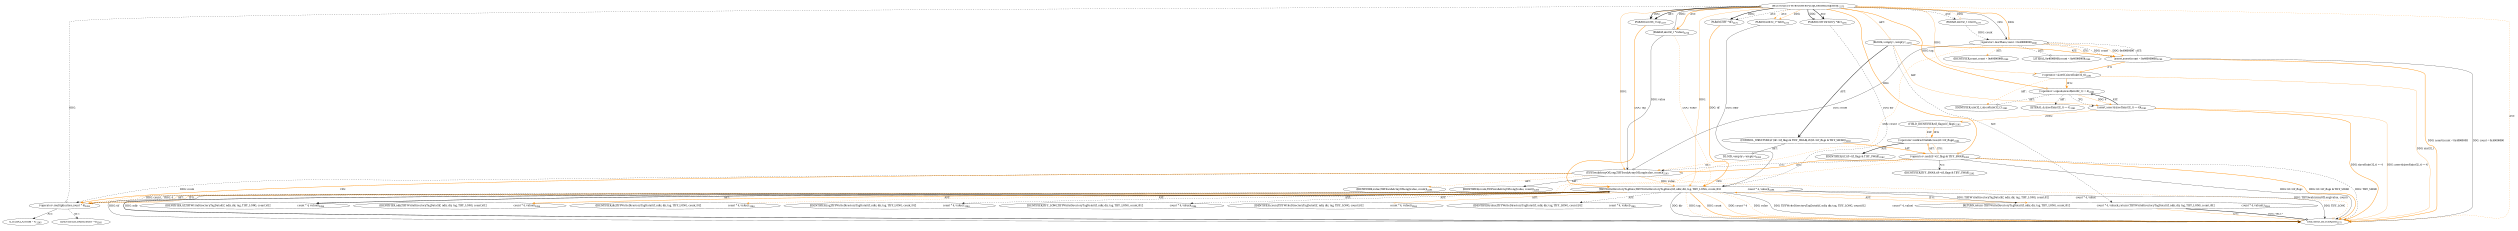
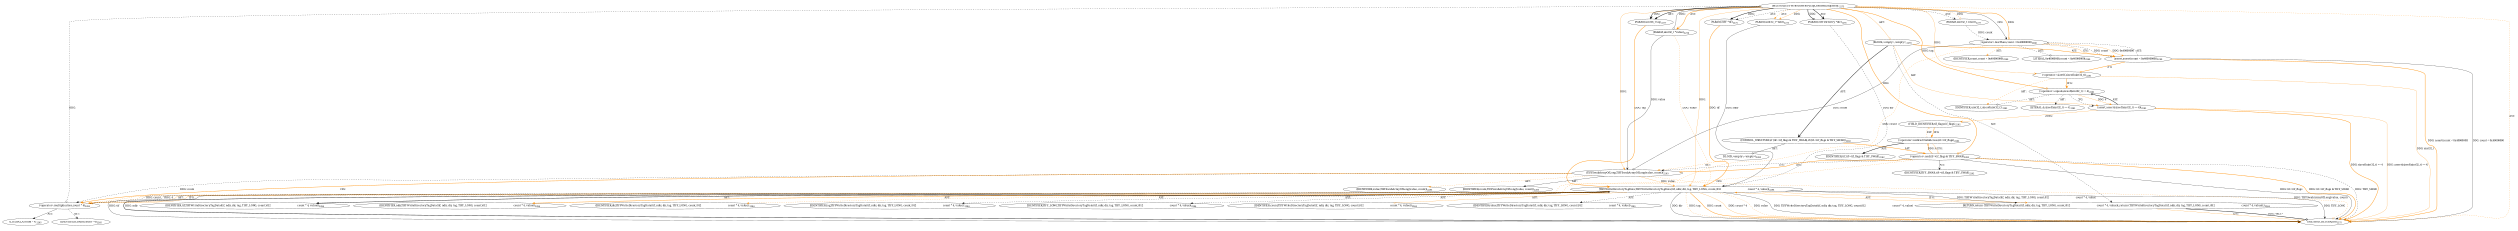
(1932, 149) -> (1932, 149)
